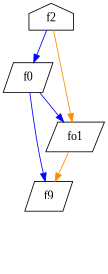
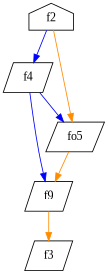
(28, 78) -> (28, 78)
(75, 137) -> (75, 137)
none -> (49, 256)
